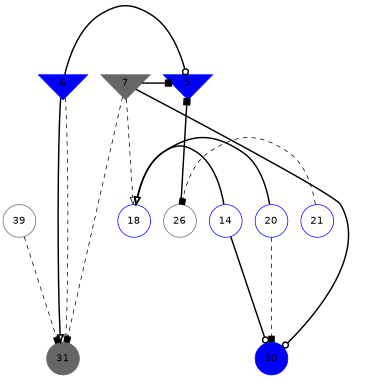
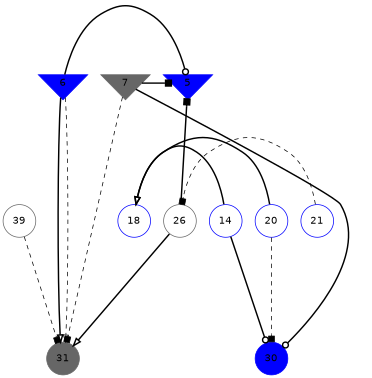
(130, 148) -> none
none -> (124, 287)
